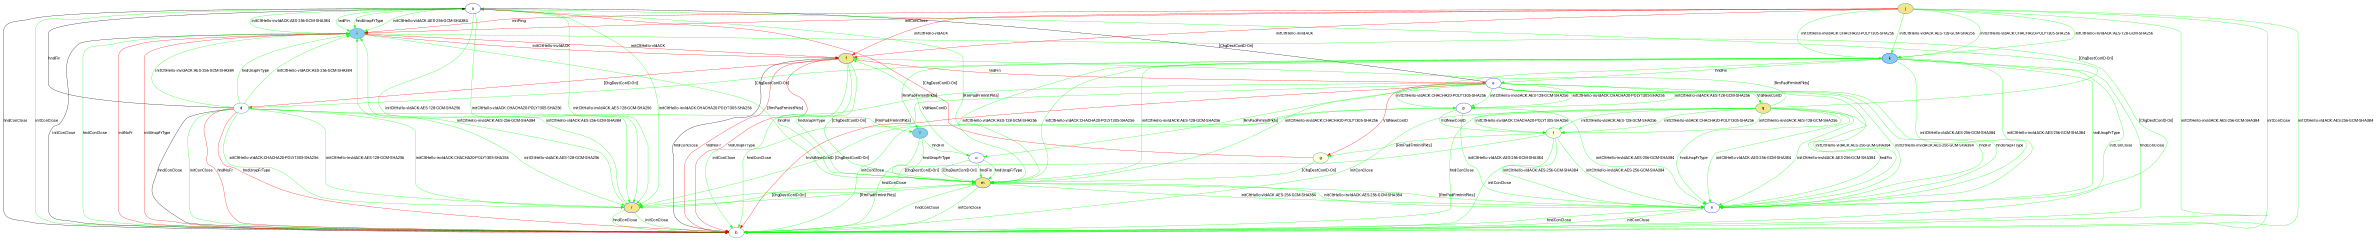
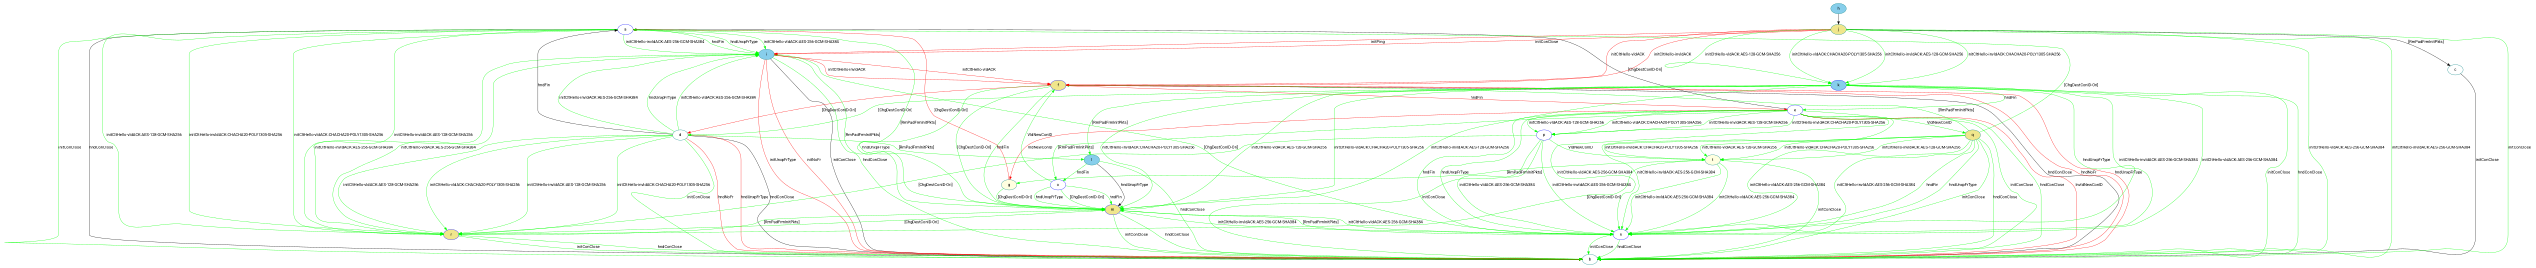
none -> (1839, 9)
none -> (2455, 70)
(893, 169) -> (1116, 182)
